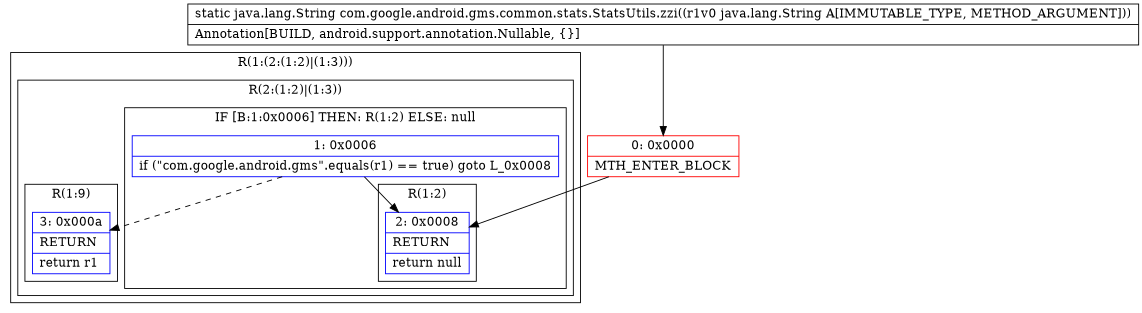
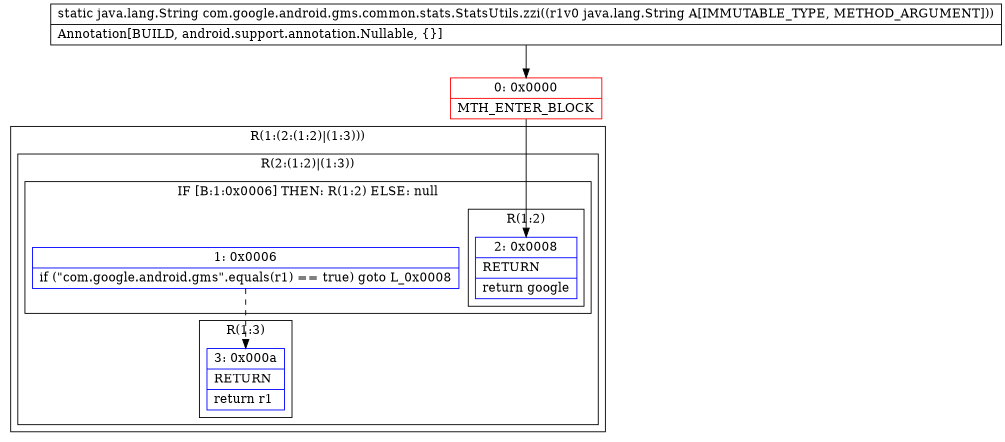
(373, 186) -> none
(71, 195) -> (246, 331)
(427, 263) -> (526, 288)
